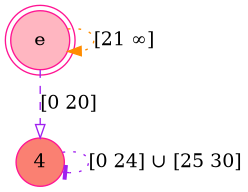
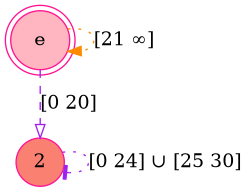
(40, 162) -> (40, 162)
